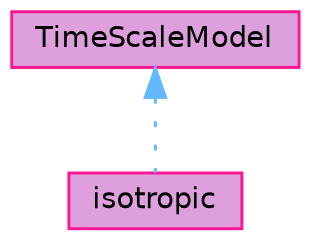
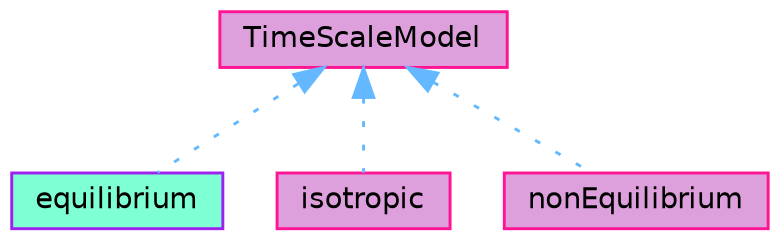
none -> (117, 201)
none -> (636, 201)
